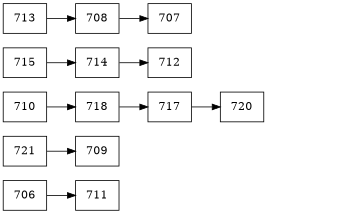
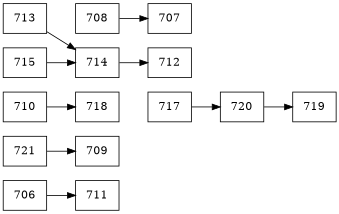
(57, 18) -> (58, 39)
(130, 107) -> none
none -> (314, 107)
